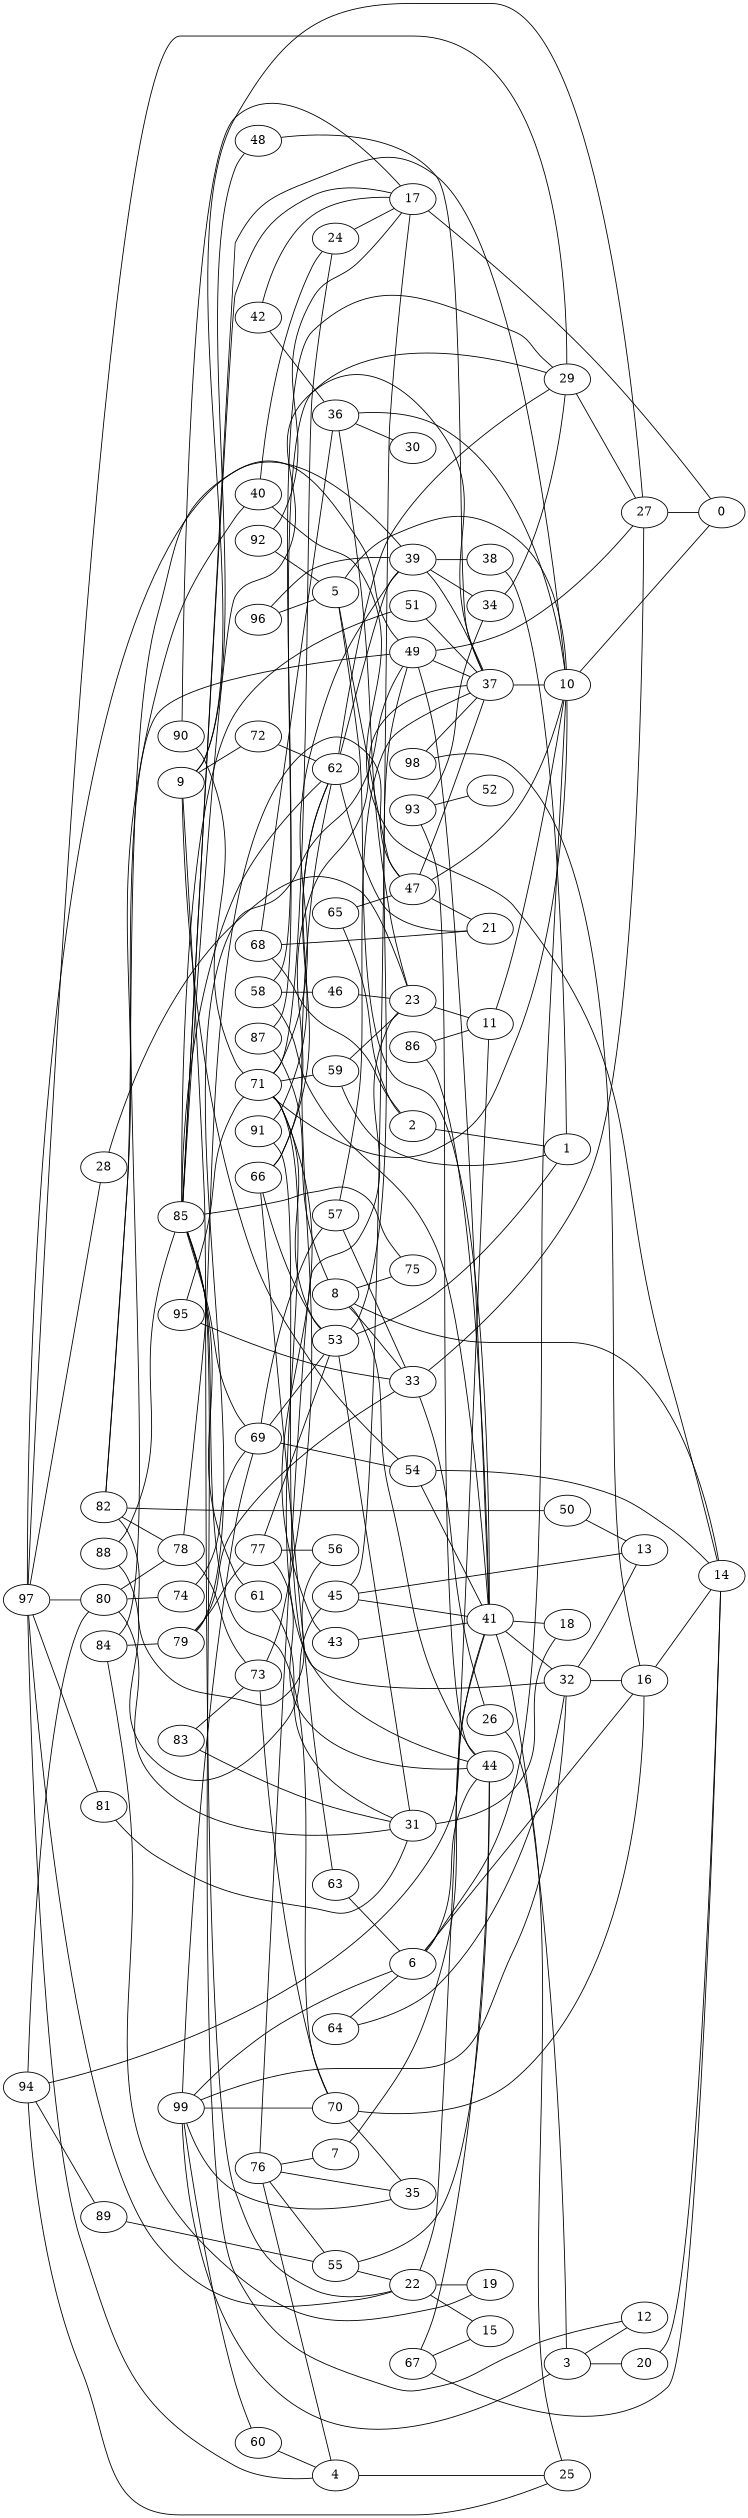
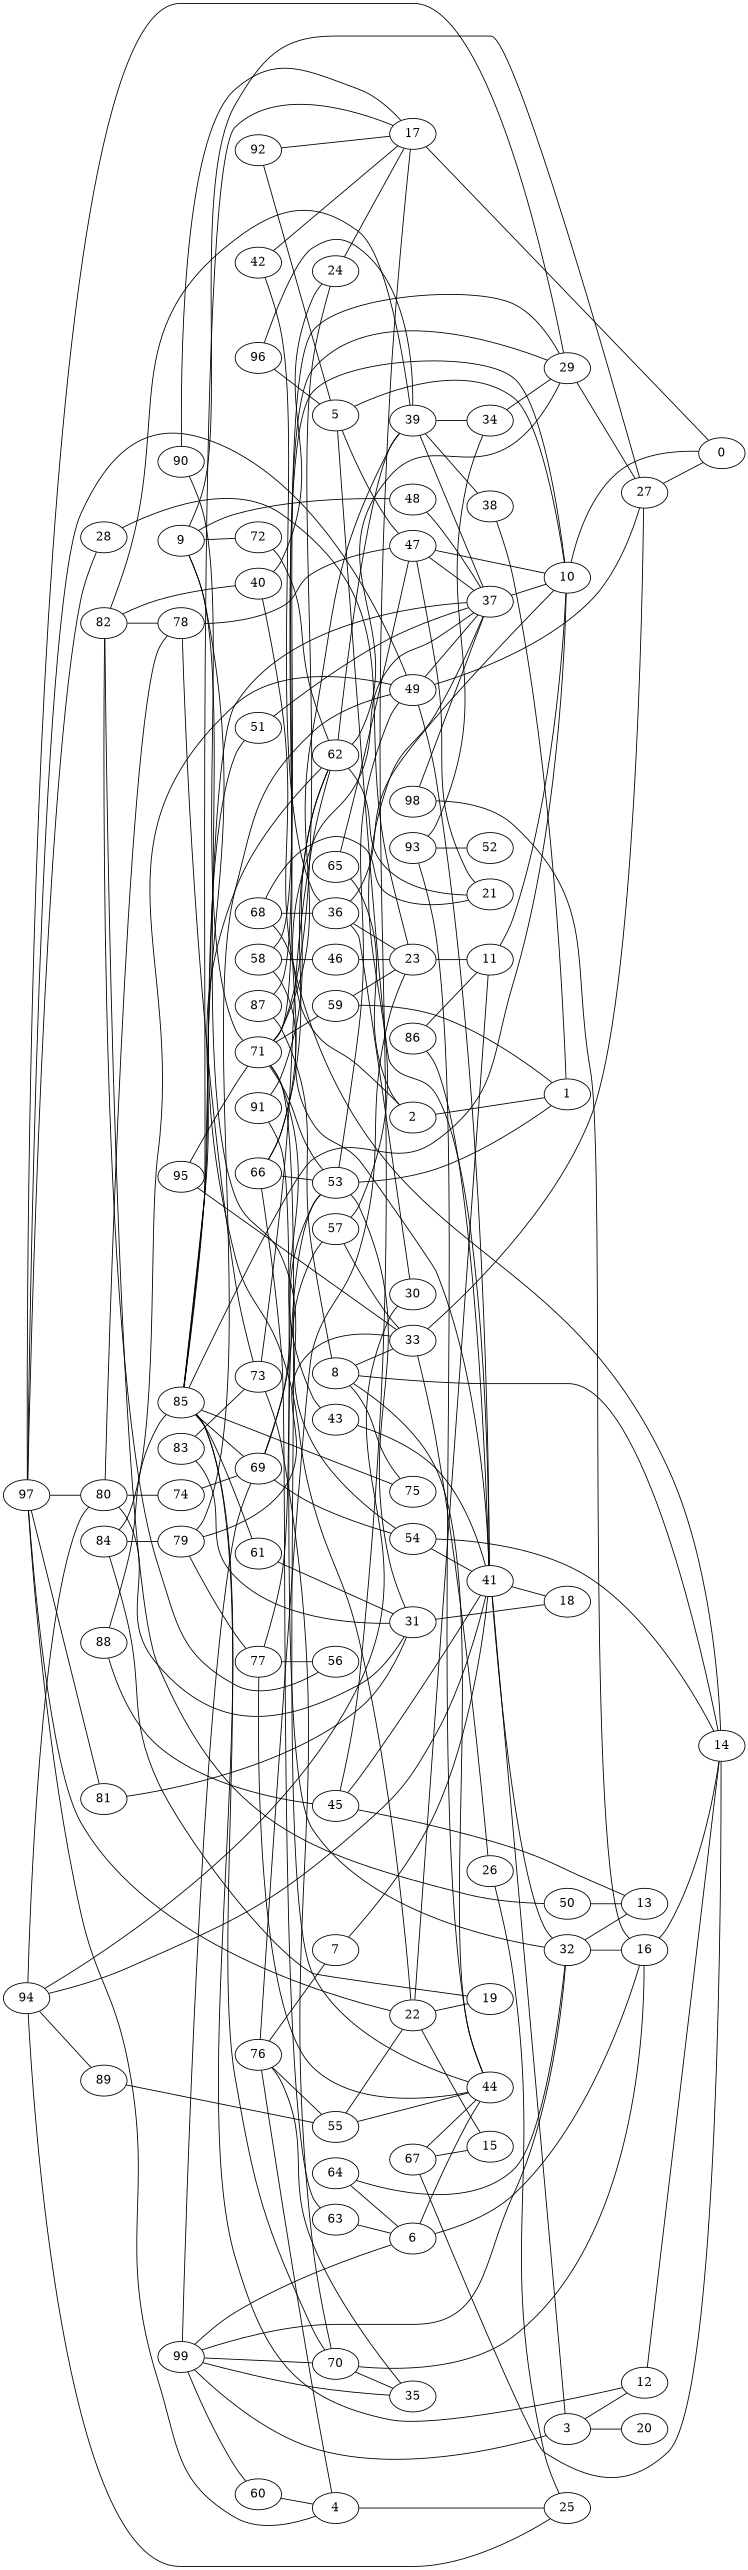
(541, 1370) -> none
none -> (346, 1708)
(705, 1974) -> (683, 2064)
